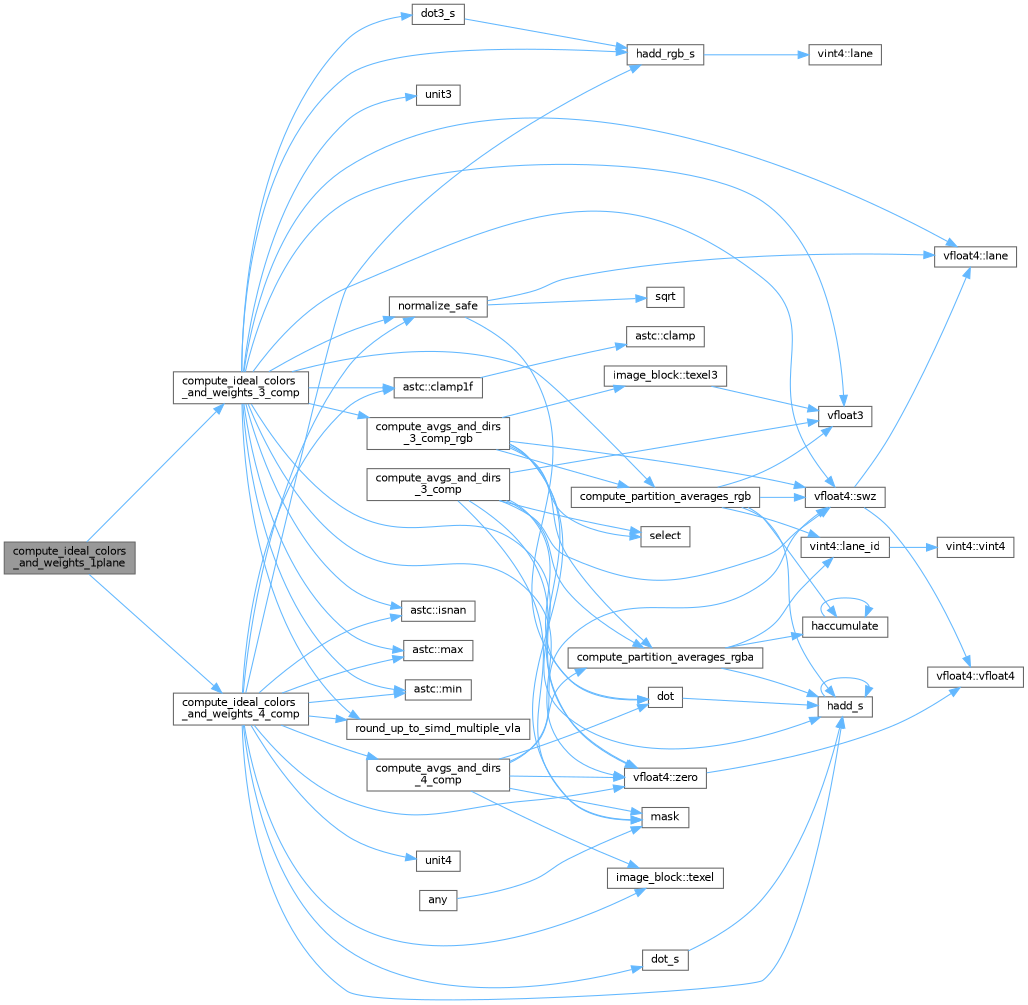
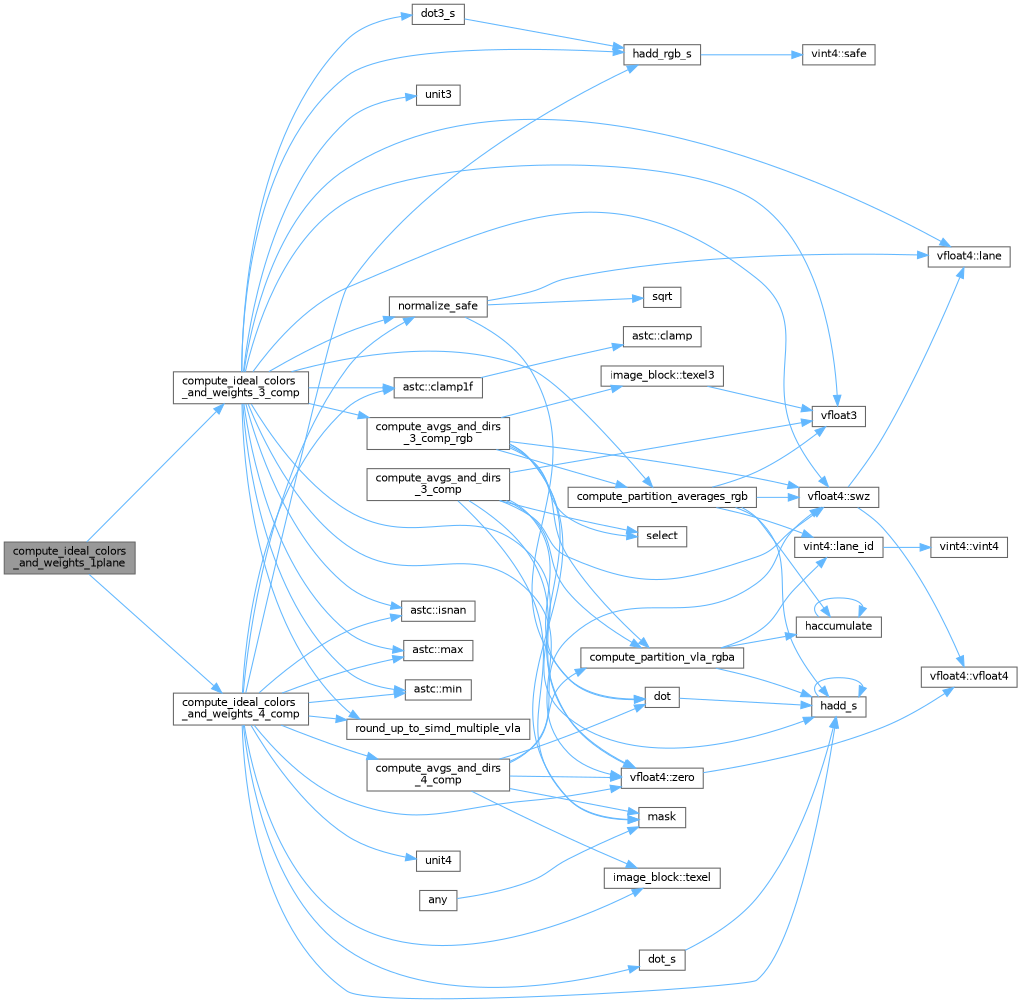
(845, 55) -> (839, 55)
(665, 658) -> (662, 658)
